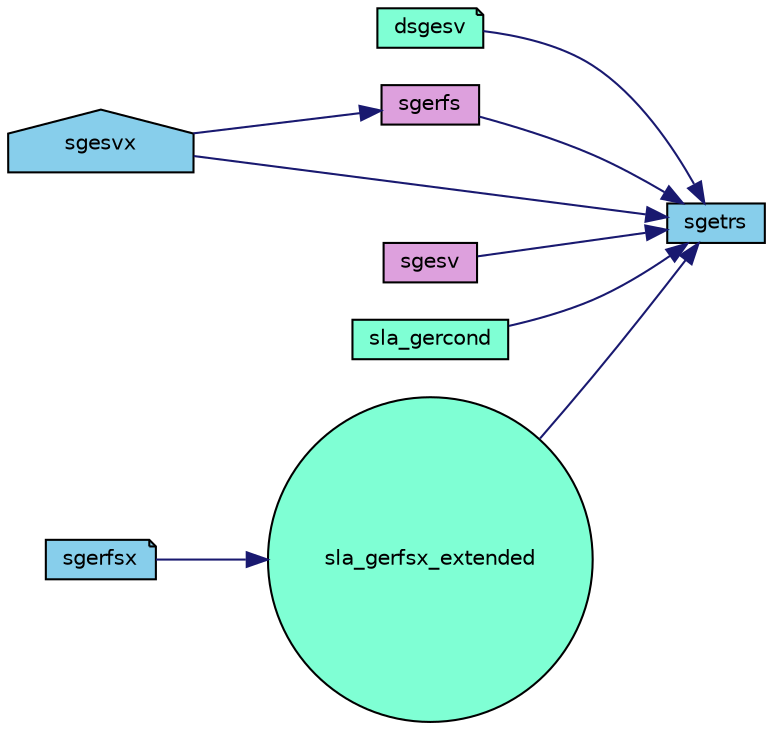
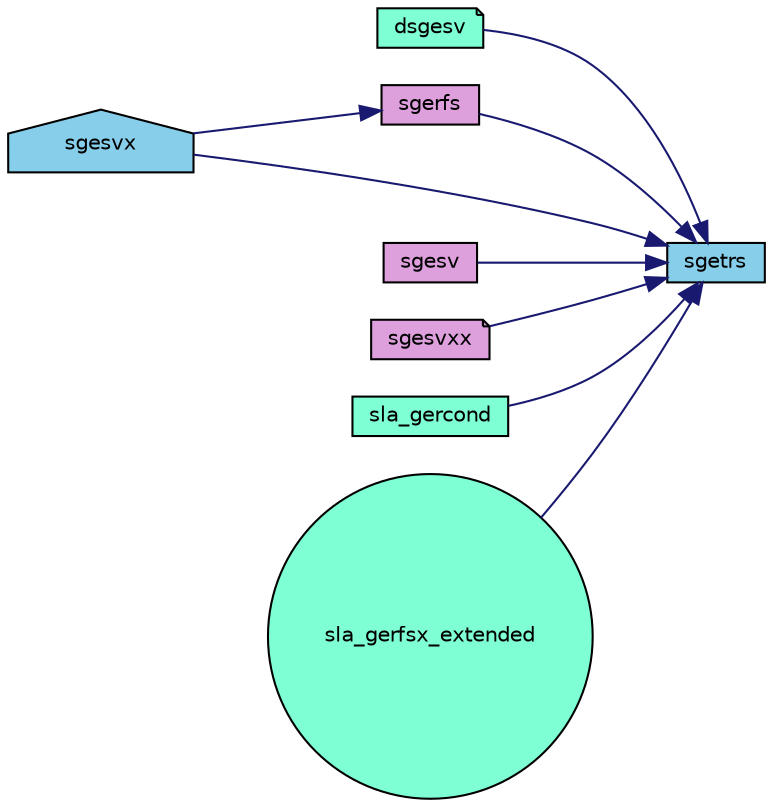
none -> (430, 339)
(101, 560) -> none
